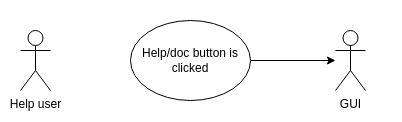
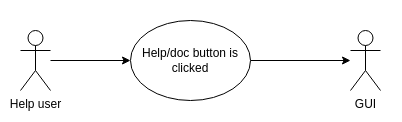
none -> (87, 61)
(351, 61) -> (366, 61)
